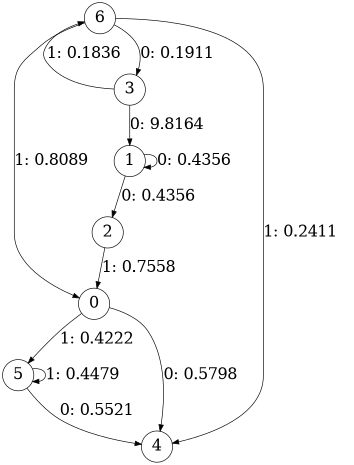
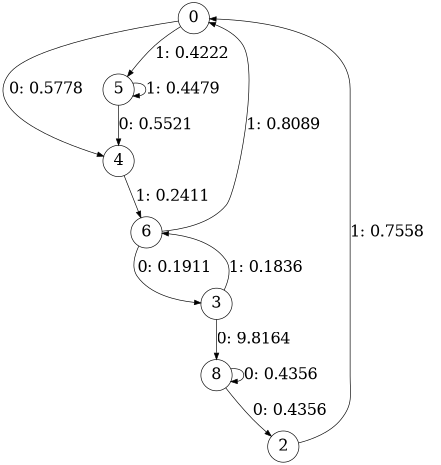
(130, 161) -> (217, 375)
(263, 200) -> (131, 194)
(208, 375) -> (53, 90)
